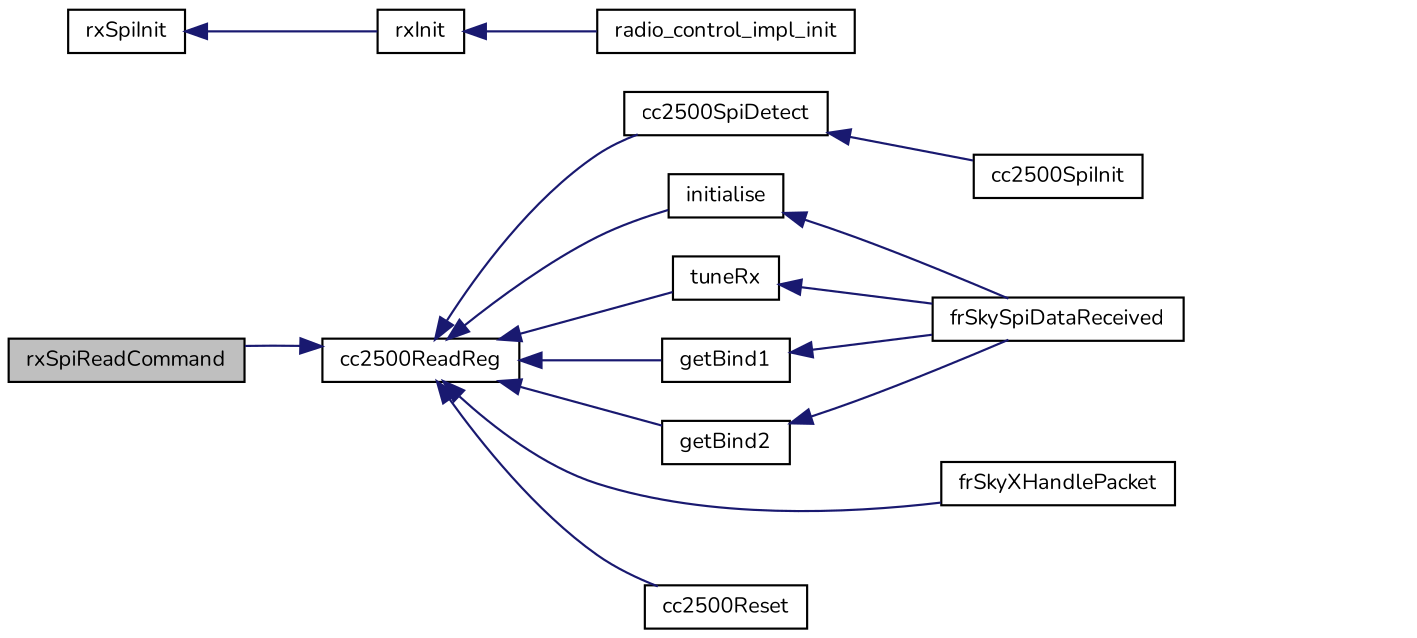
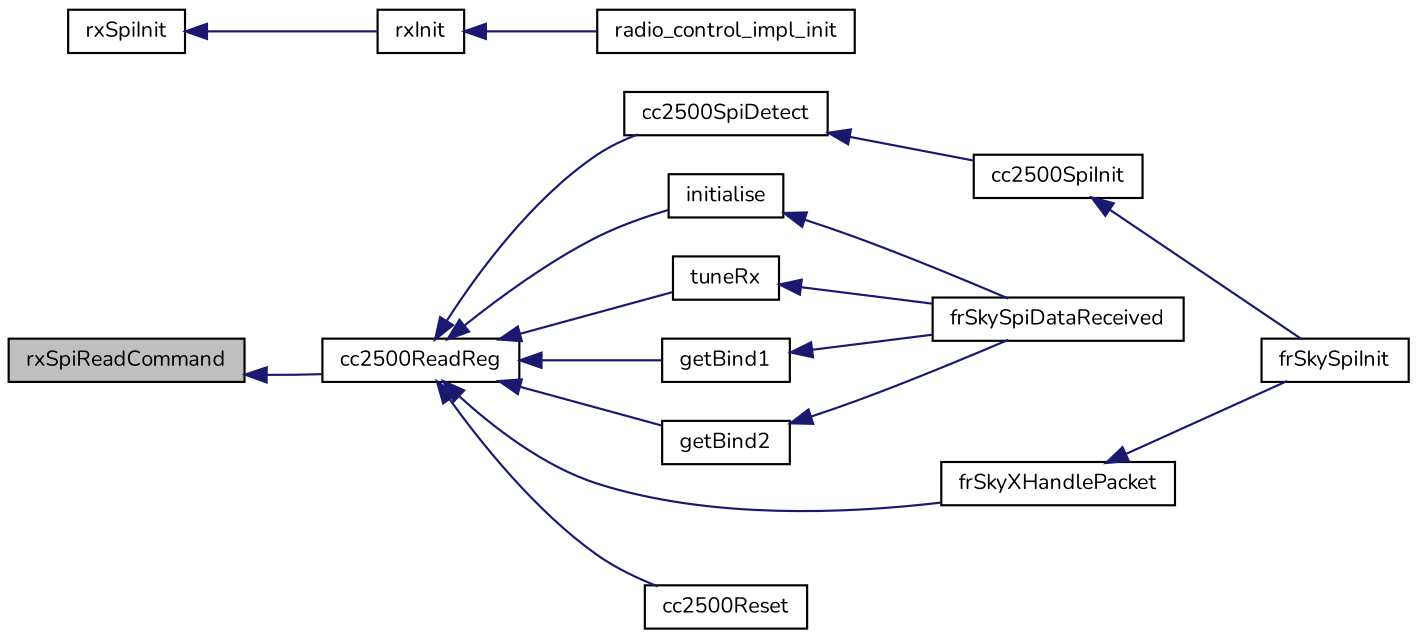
(273, 346) -> (294, 375)
none -> (1335, 360)
